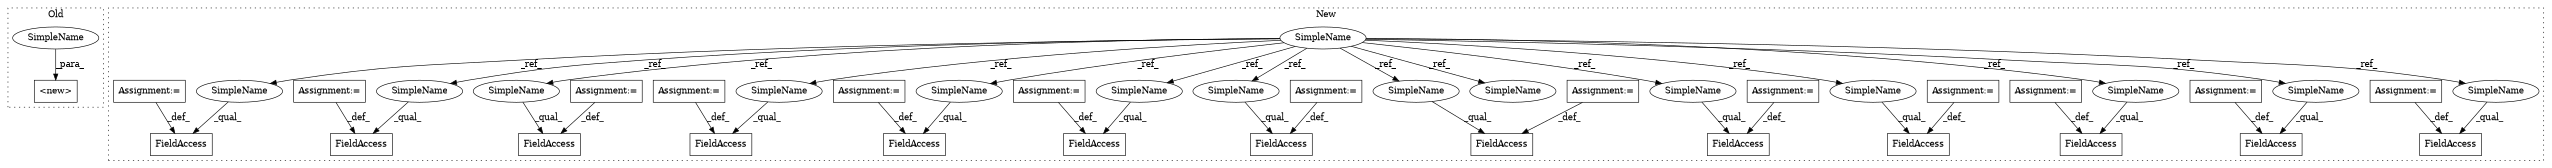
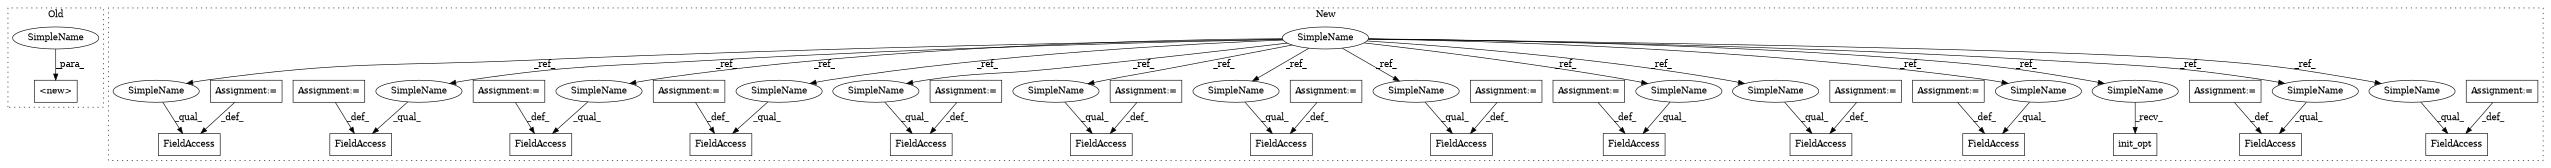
none -> (2135, 145)
